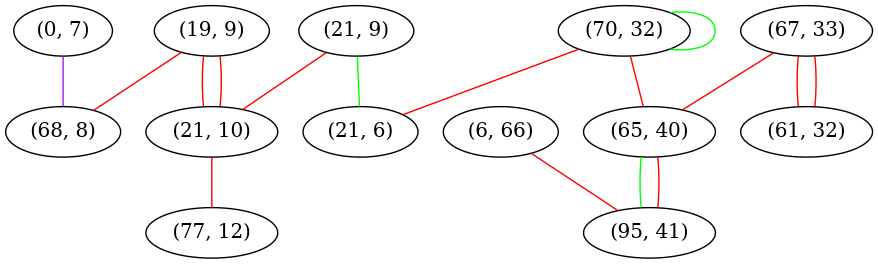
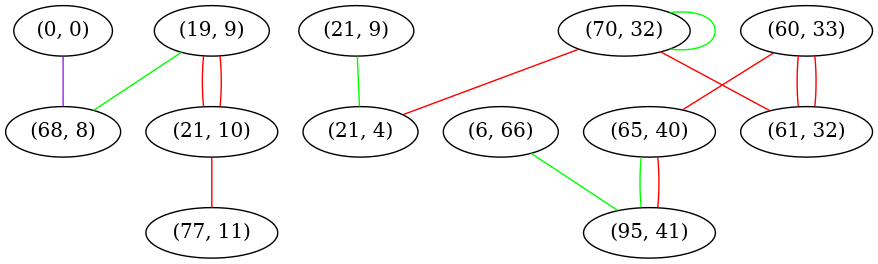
(63, 31) -> (63, 31)
(807, 31) -> (807, 31)
(137, 81) -> (137, 81)
(285, 81) -> none
(637, 81) -> (712, 80)
(361, 132) -> (361, 132)
(574, 182) -> (574, 182)
(212, 233) -> (212, 233)
